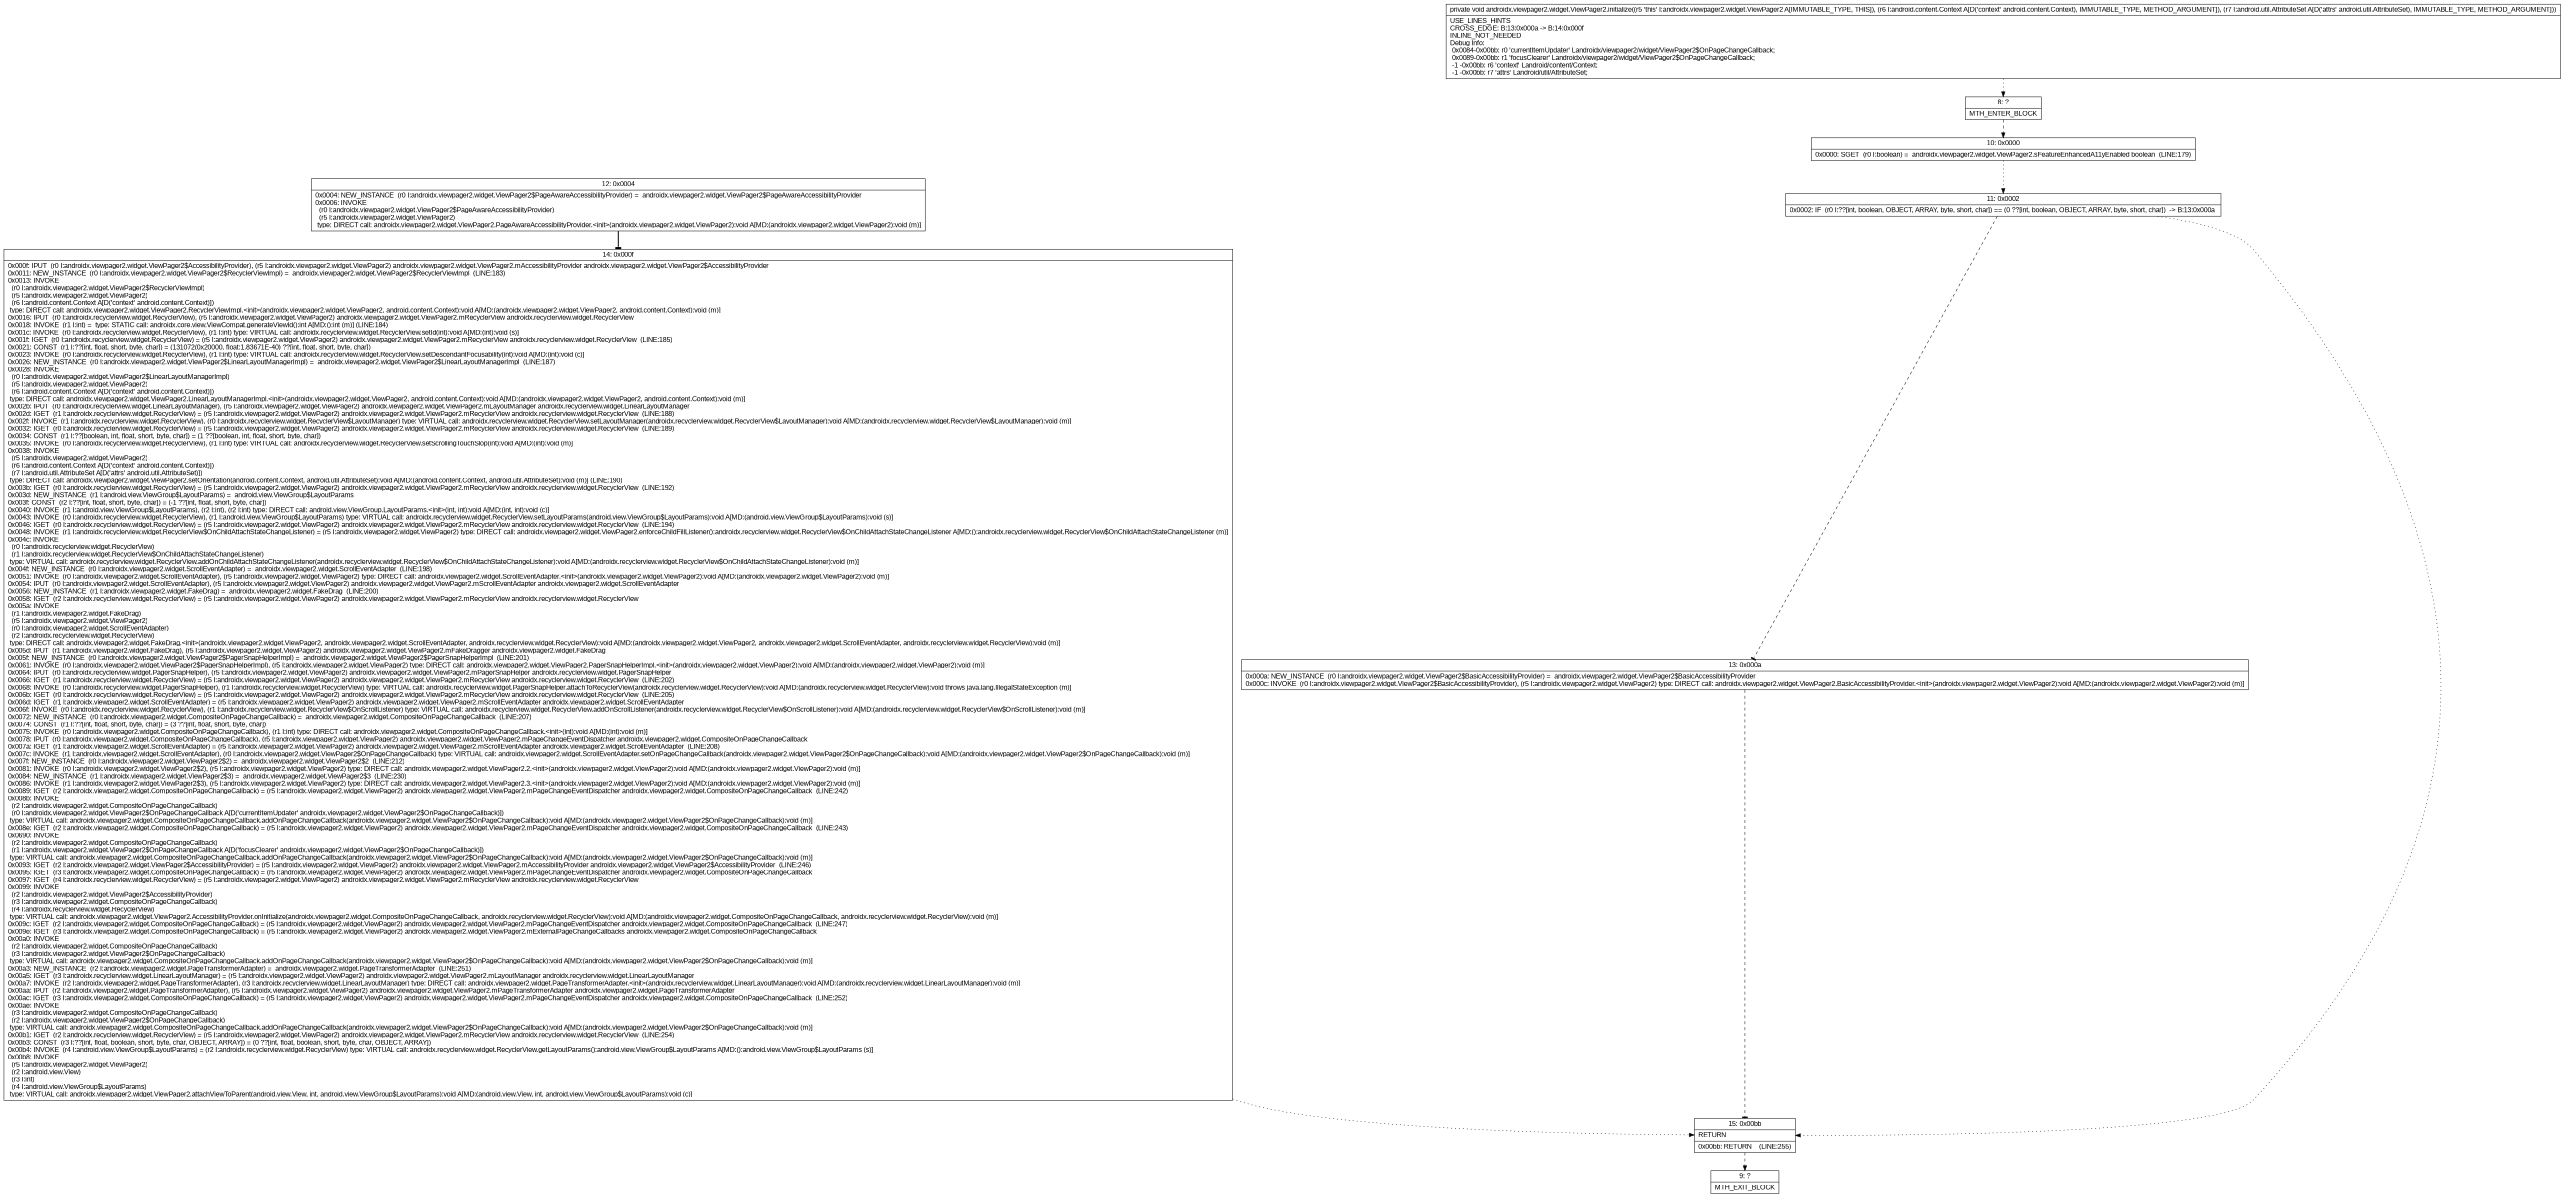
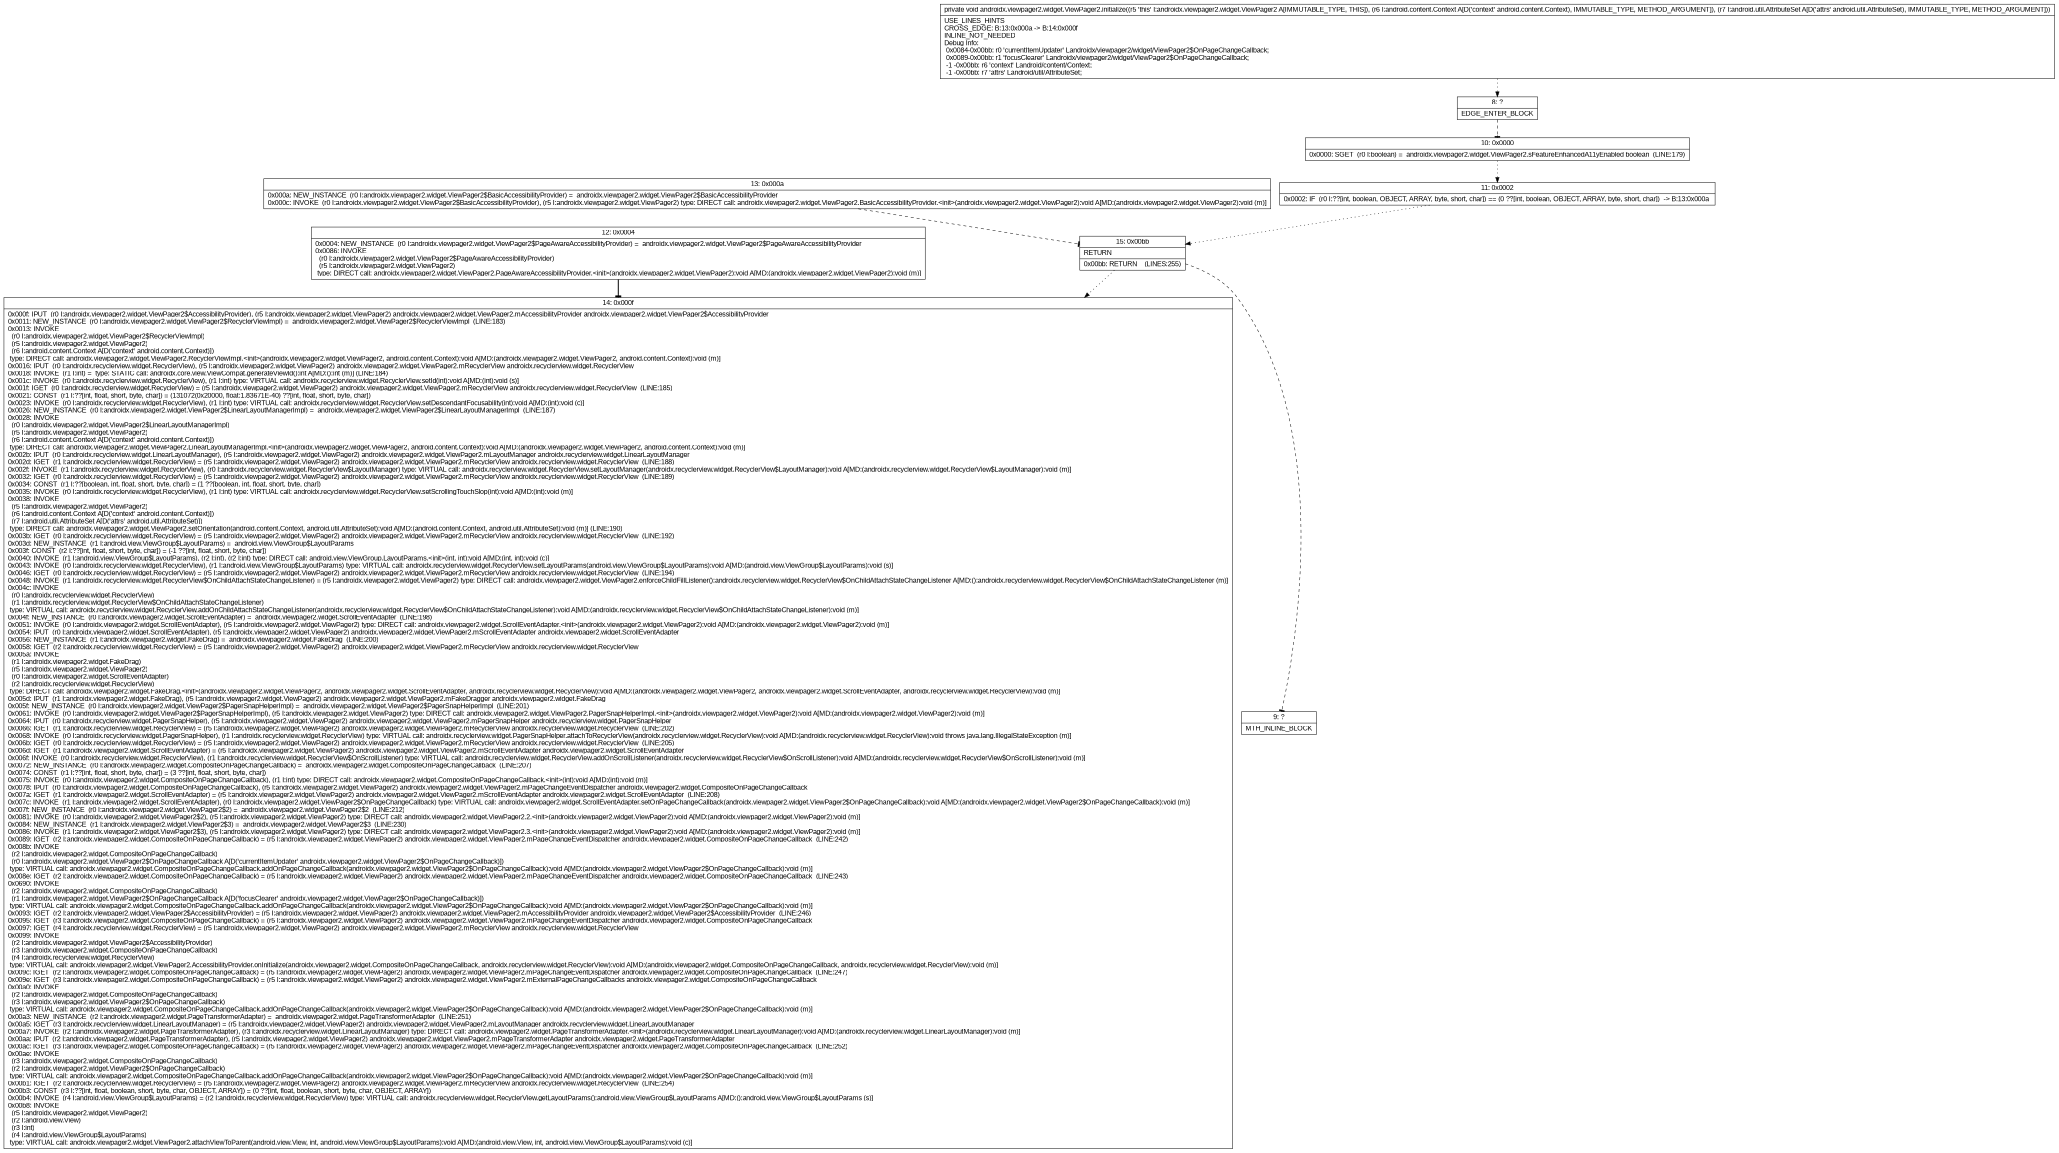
(2003, 114) -> (1497, 114)
(2003, 126) -> (1497, 127)
(343, 203) -> (343, 251)
(1876, 437) -> none
(1460, 1129) -> (1101, 282)
(1745, 1147) -> (1133, 264)
(1745, 1159) -> (1297, 467)
(1745, 1188) -> (1279, 728)
